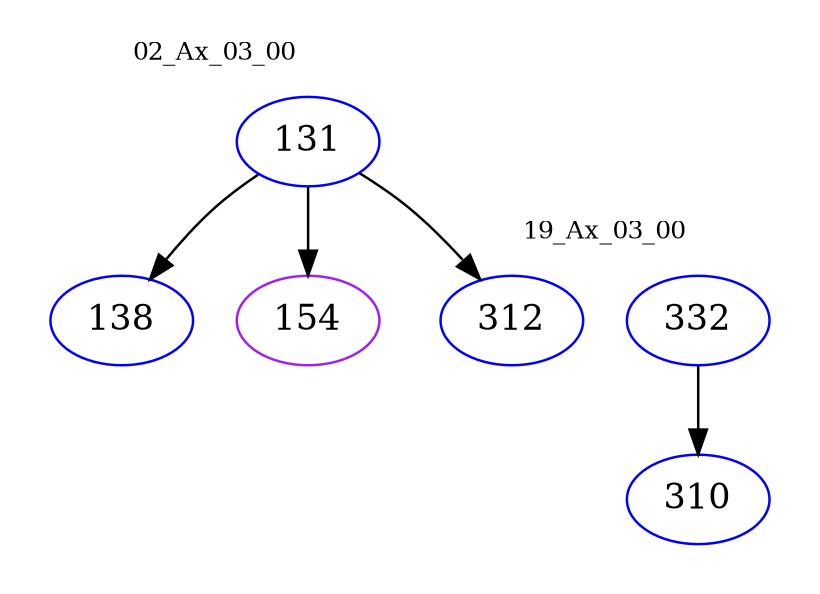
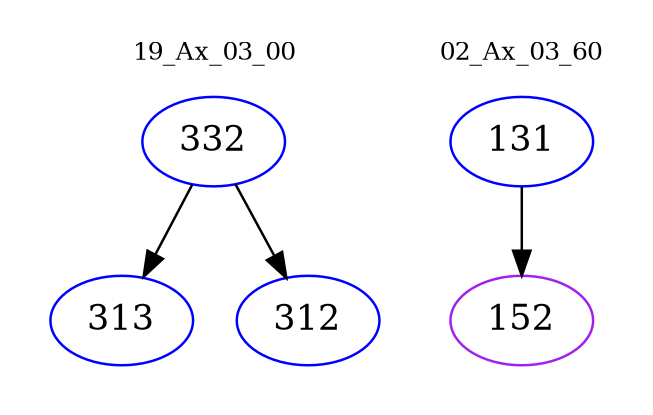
(215, 53) -> (522, 53)
(437, 233) -> (255, 220)
(122, 321) -> none
(308, 321) -> (522, 321)
(698, 499) -> (122, 321)
